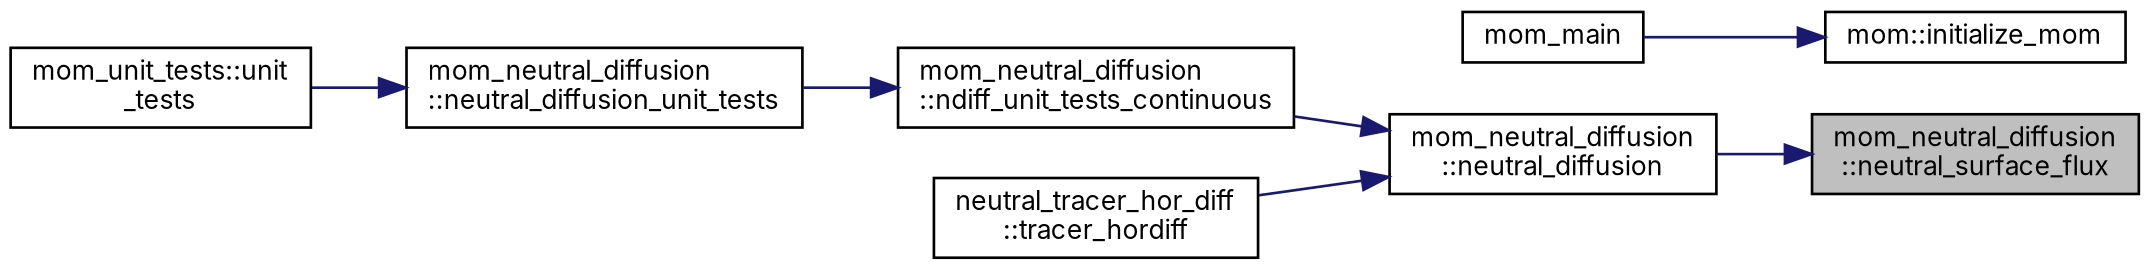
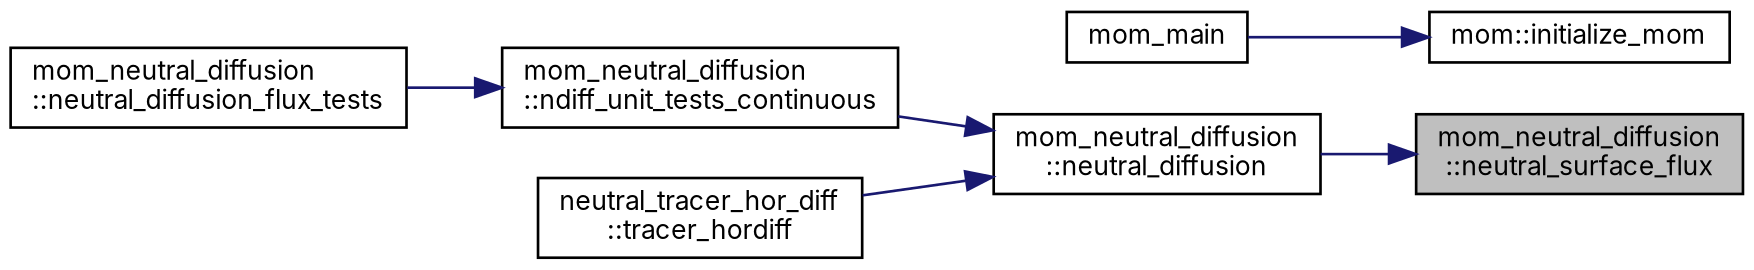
(161, 88) -> none
(604, 88) -> (209, 88)
